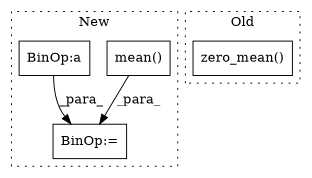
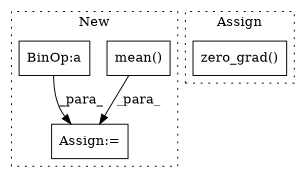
(243, 22) -> (240, 22)
(243, 58) -> (240, 58)
(90, 141) -> (90, 141)
